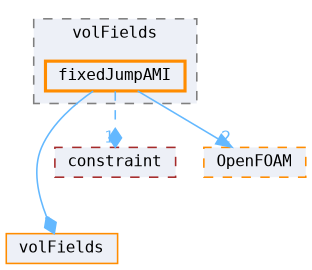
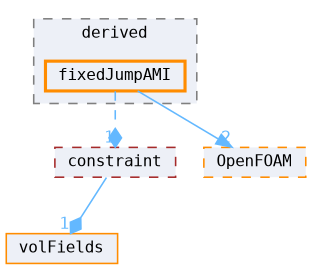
(115, 34) -> (115, 34)
(43, 144) -> (94, 197)
